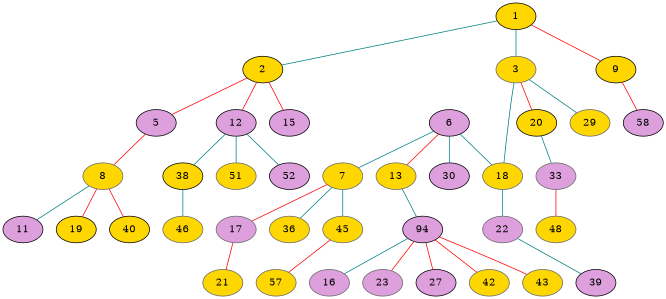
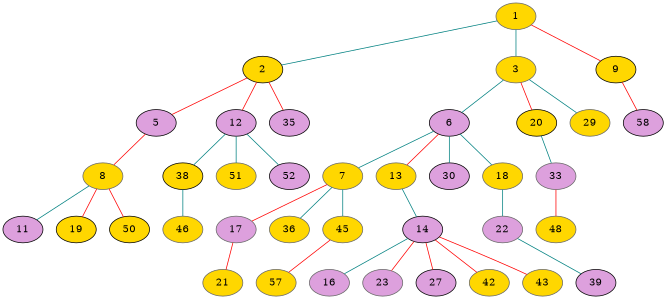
(516, 16) -> (516, 16)
(289, 123) -> (289, 123)
(508, 123) -> (483, 96)
(130, 229) -> (130, 229)
(423, 229) -> (423, 229)
